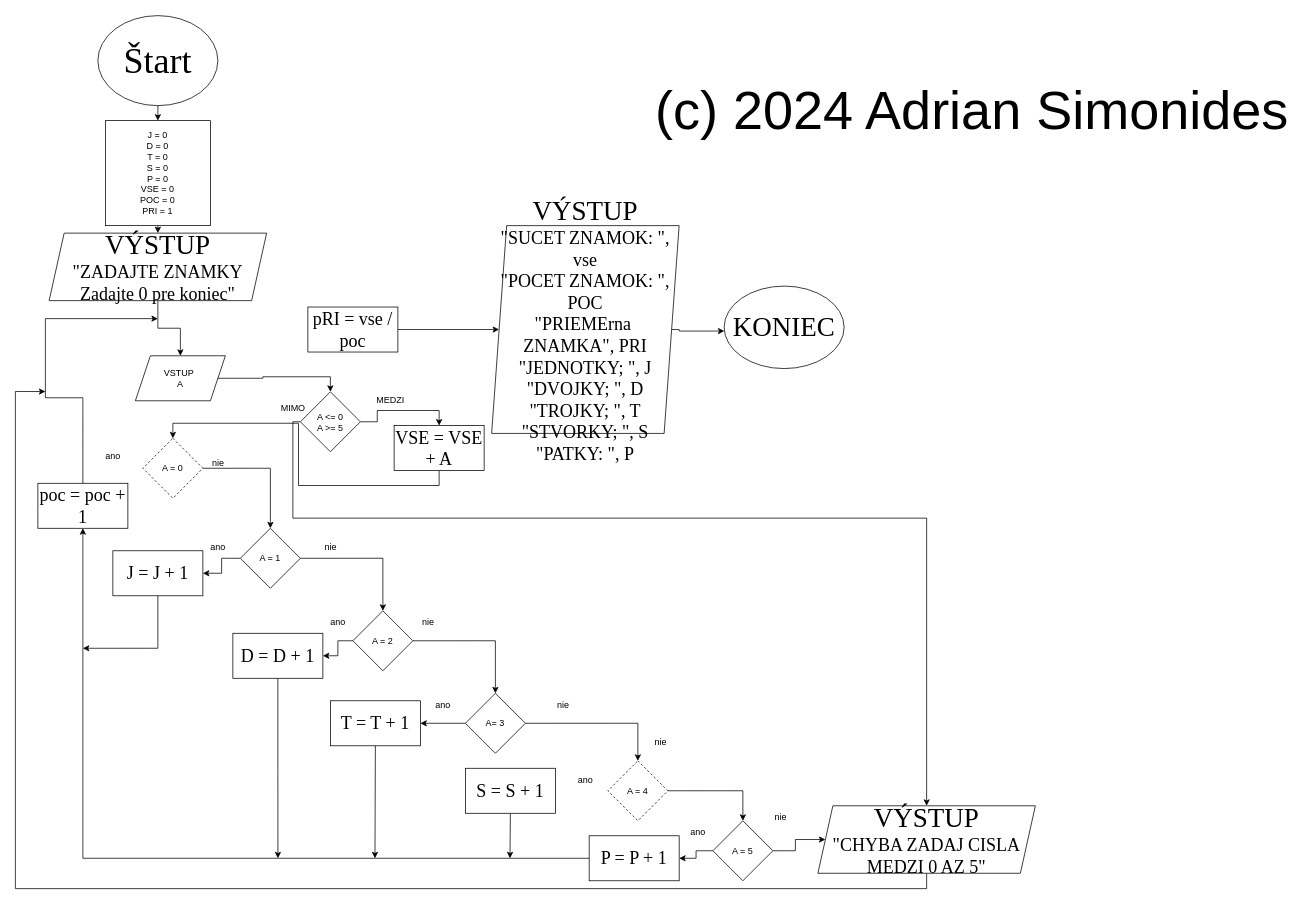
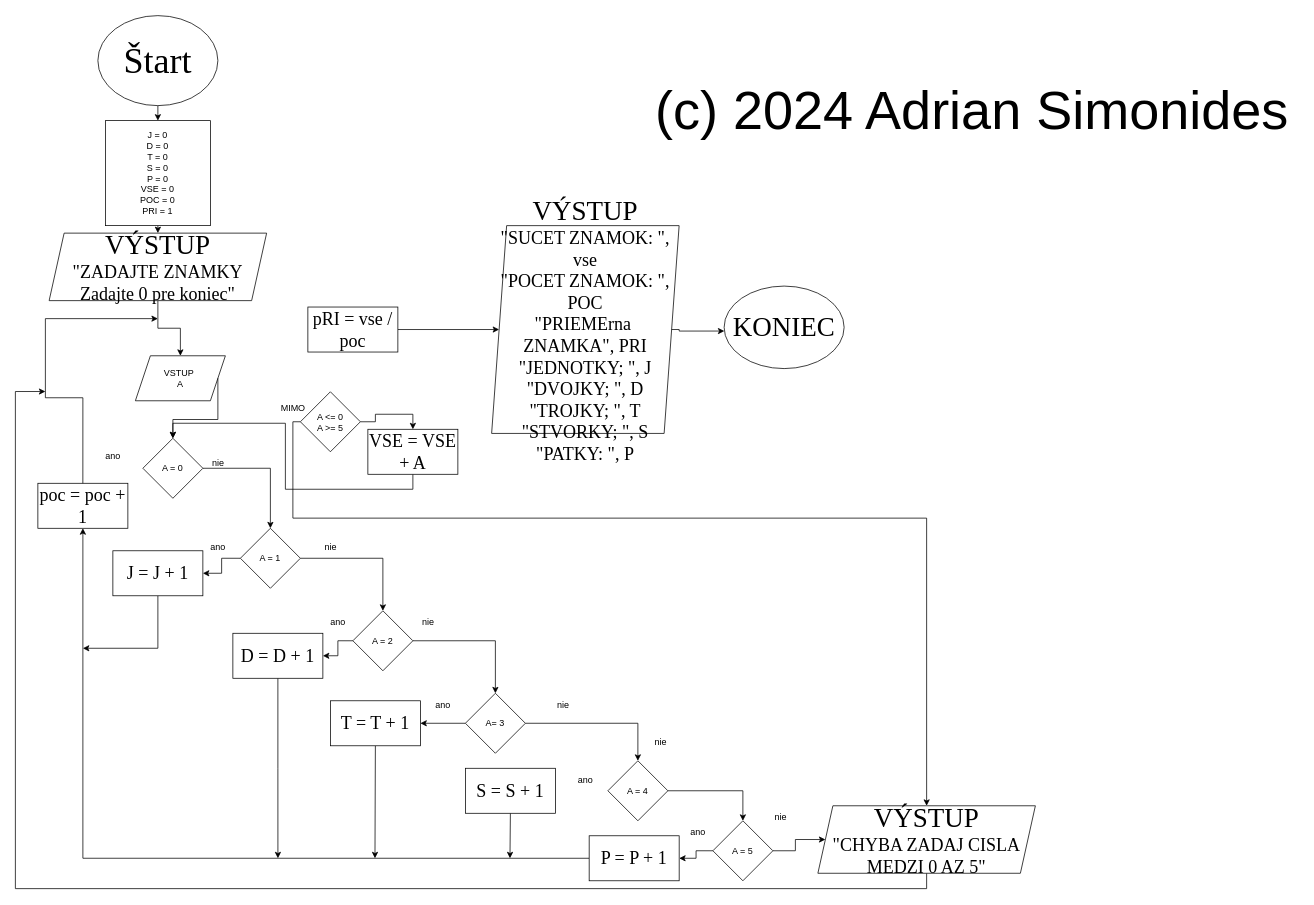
(278, 377) -> (215, 419)
(390, 400) -> none
(439, 448) -> (413, 452)
(173, 468) -> (173, 468)
(638, 791) -> (638, 791)
